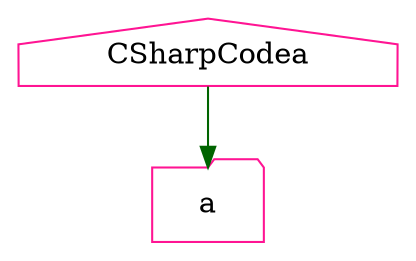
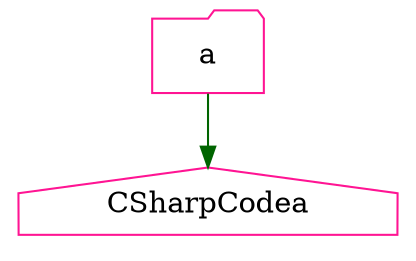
(208, 116) -> (208, 120)
